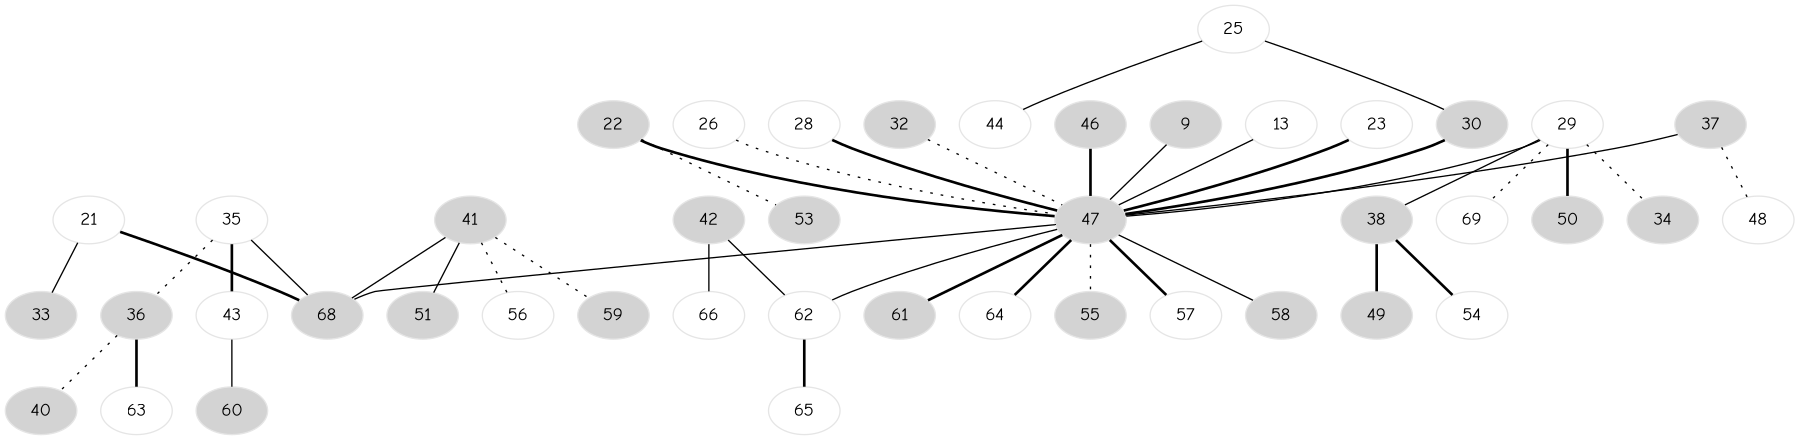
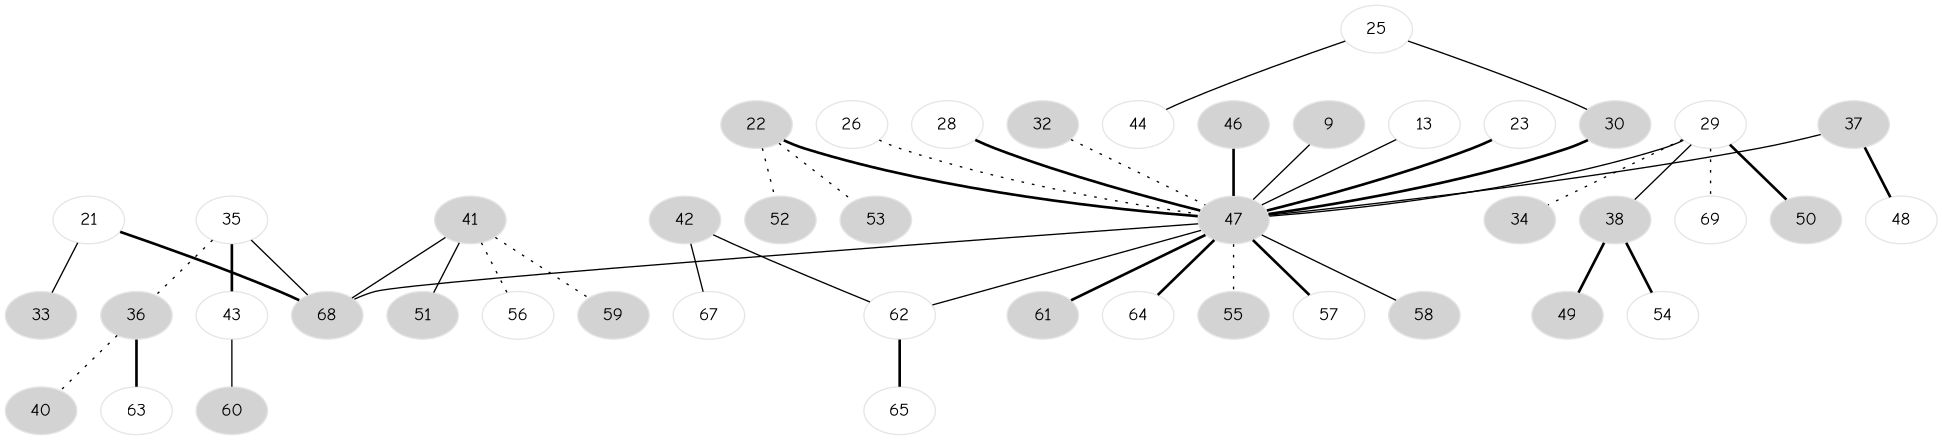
(1734, 172) -> (1878, 172)
none -> (780, 220)
(709, 315) -> (709, 315)
